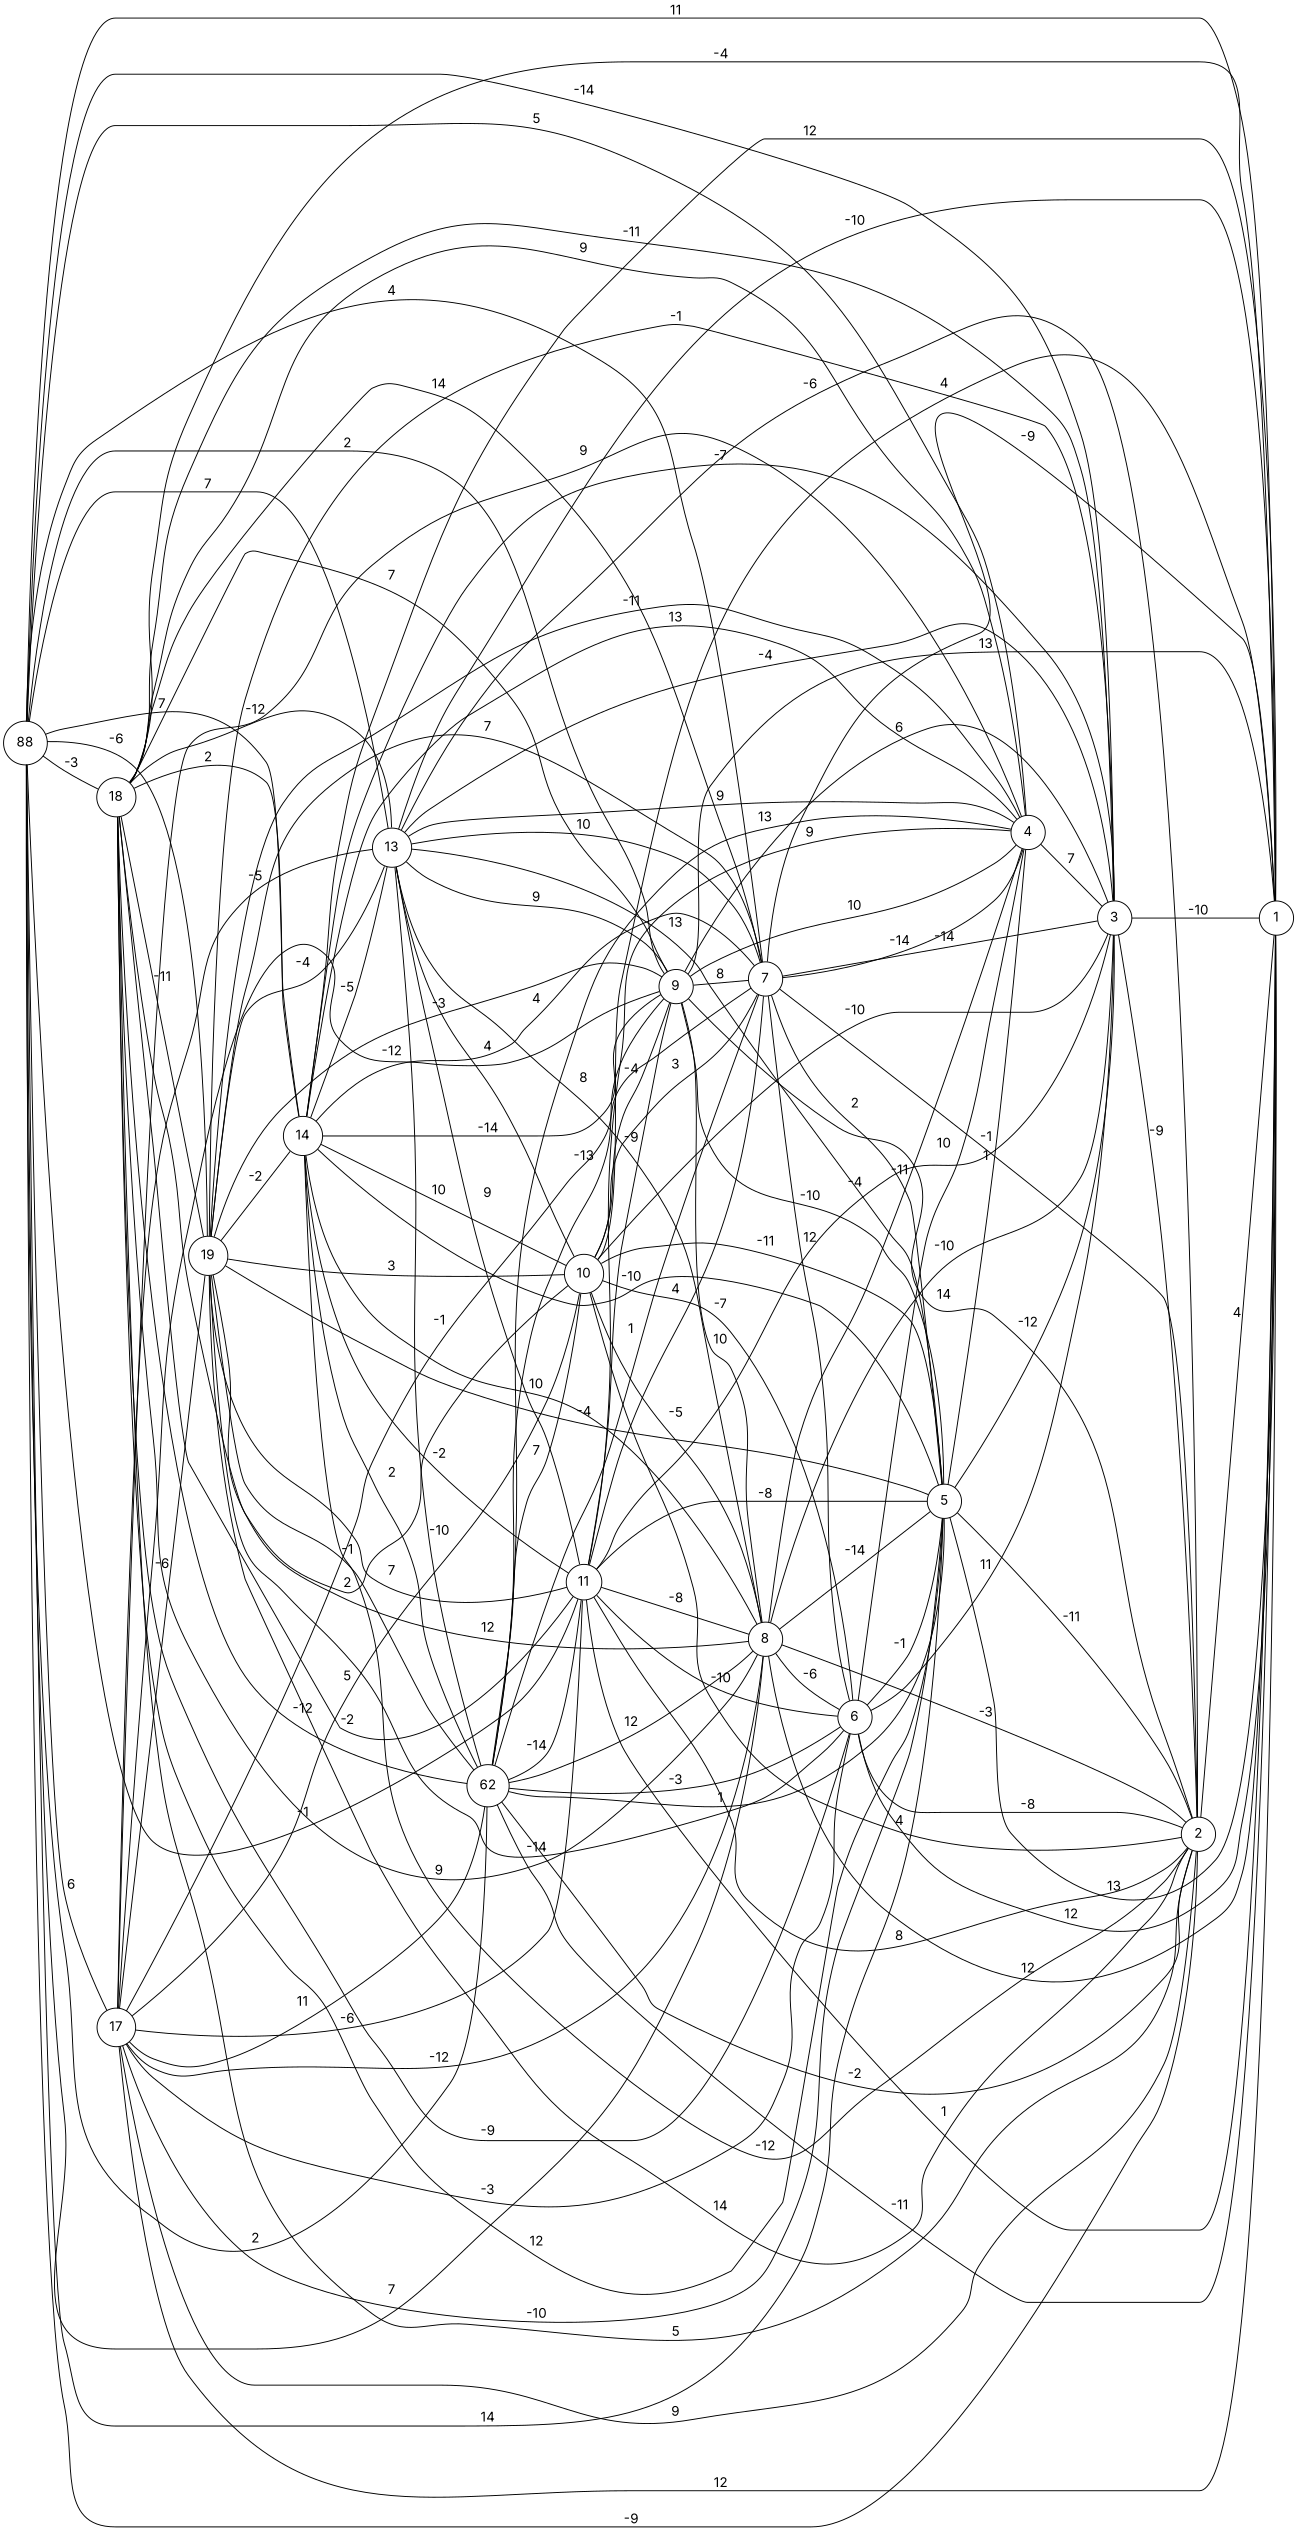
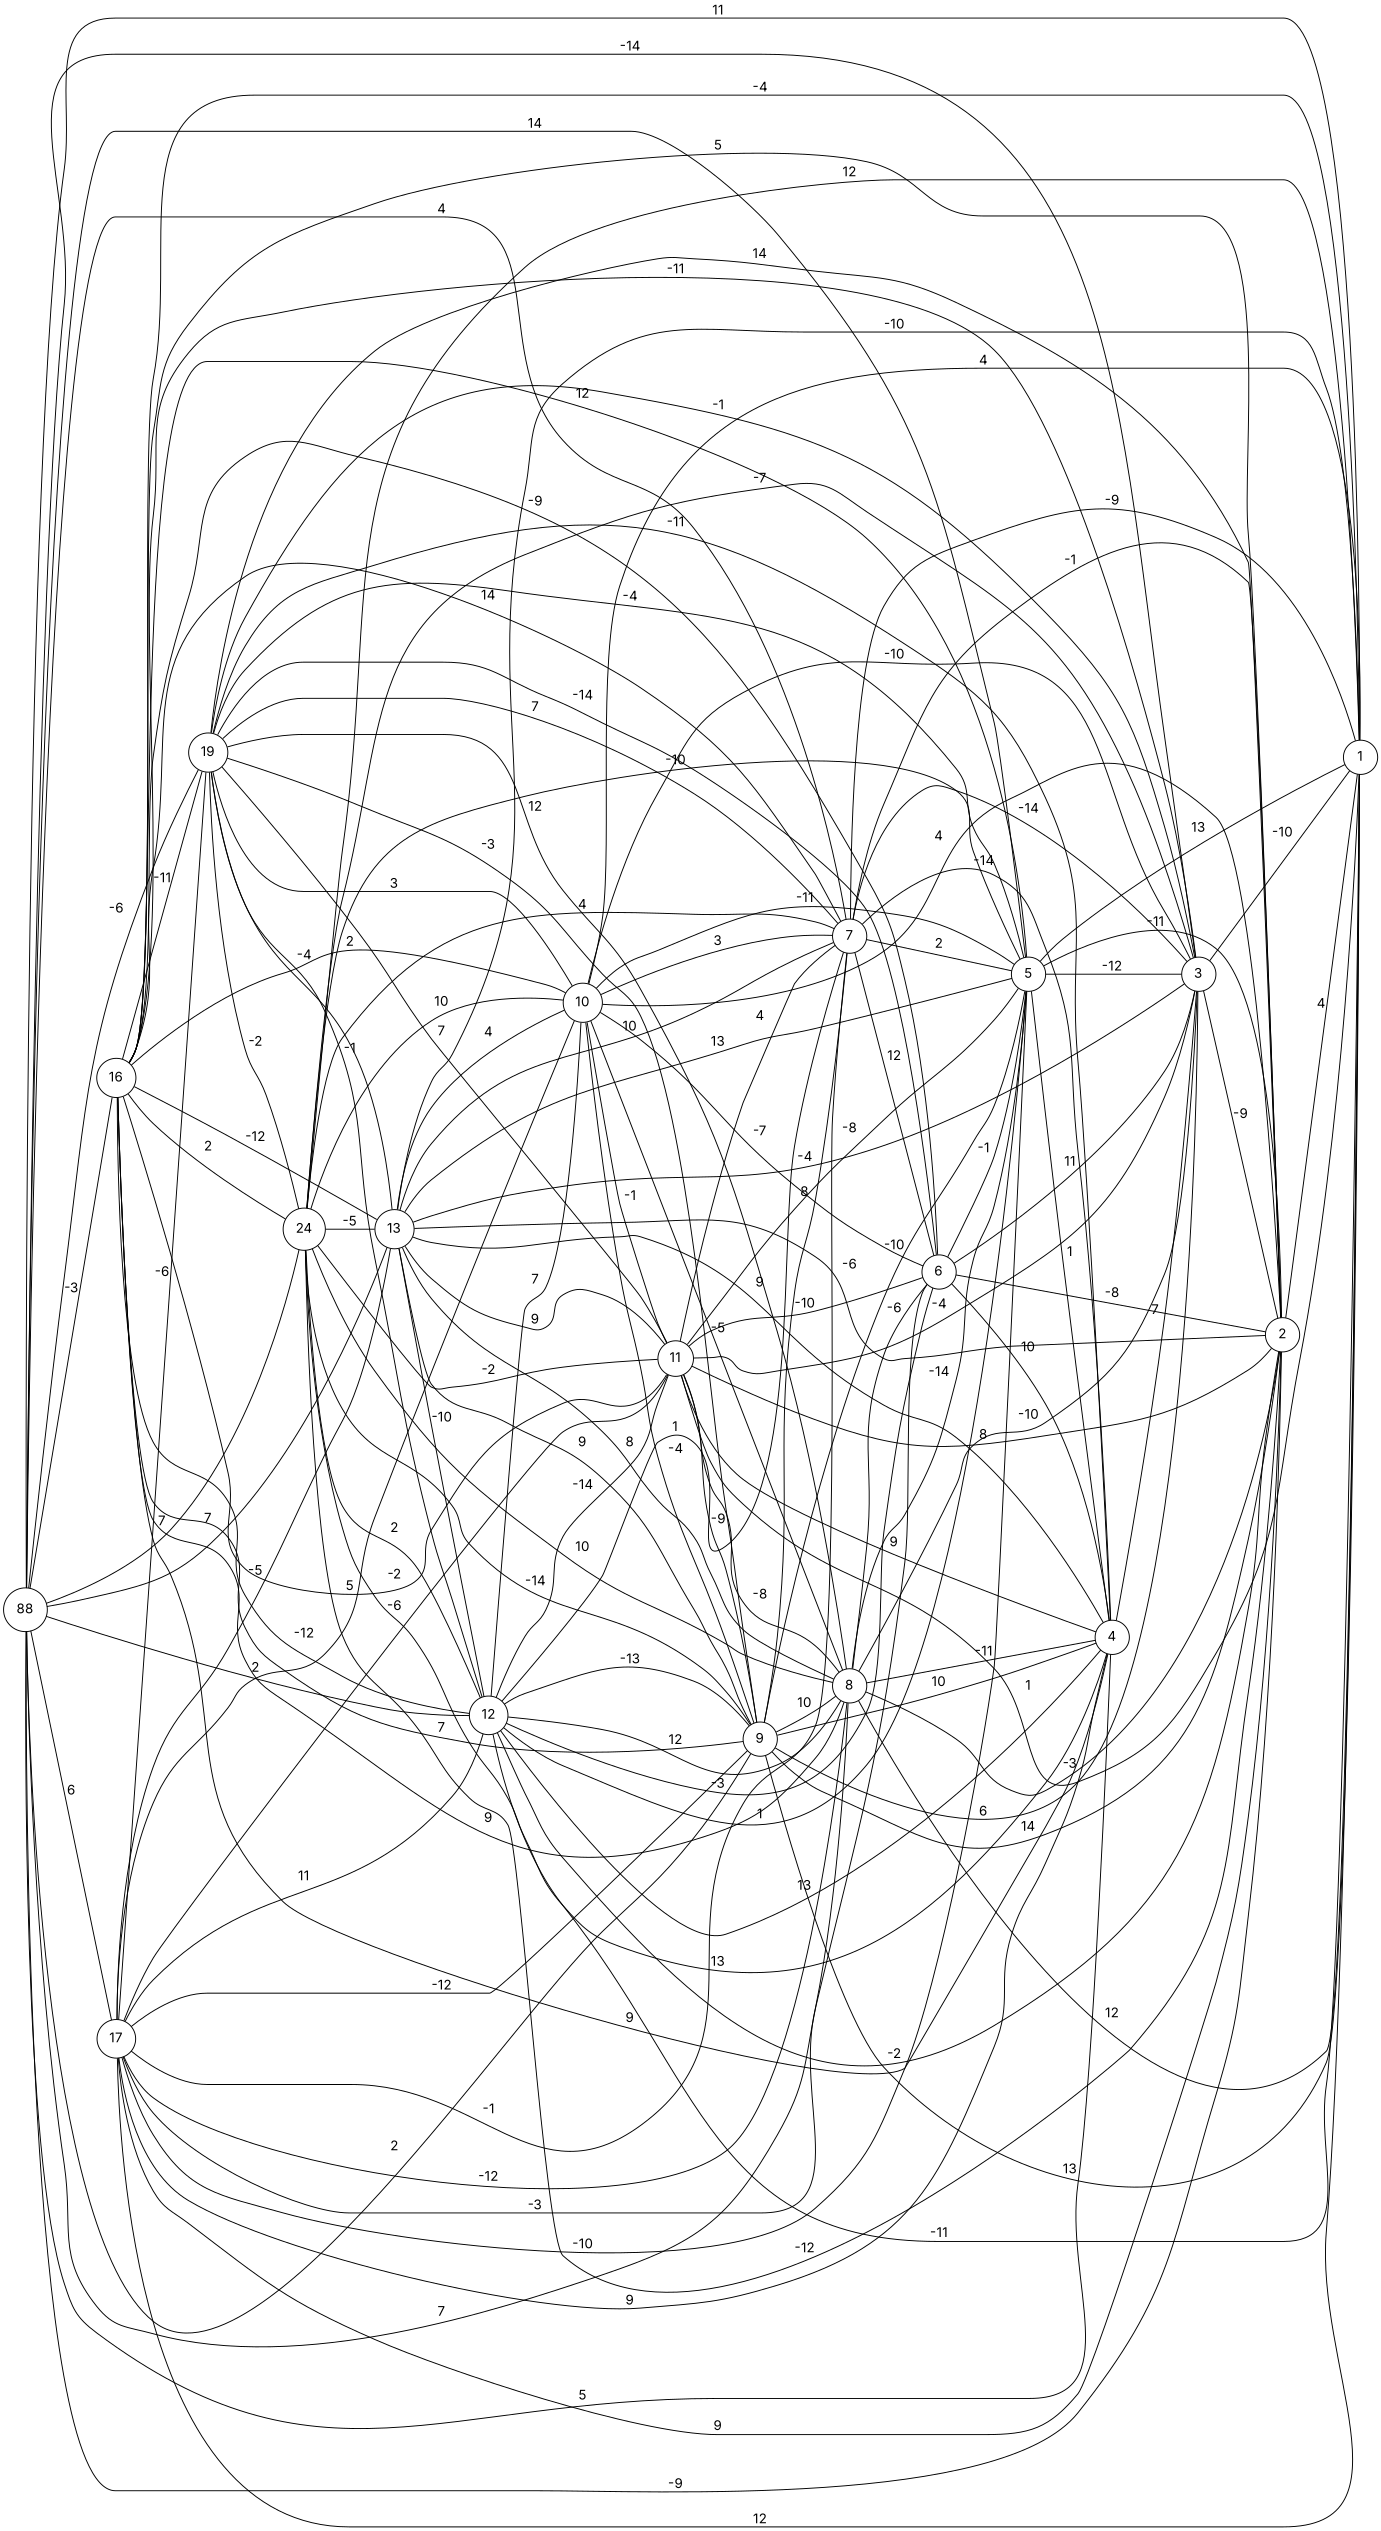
(116, 797) -> (116, 1078)
(303, 1136) -> (304, 1229)
(87, 1570) -> (618, 1194)
(488, 1786) -> (489, 1715)
(1247, 1790) -> none
